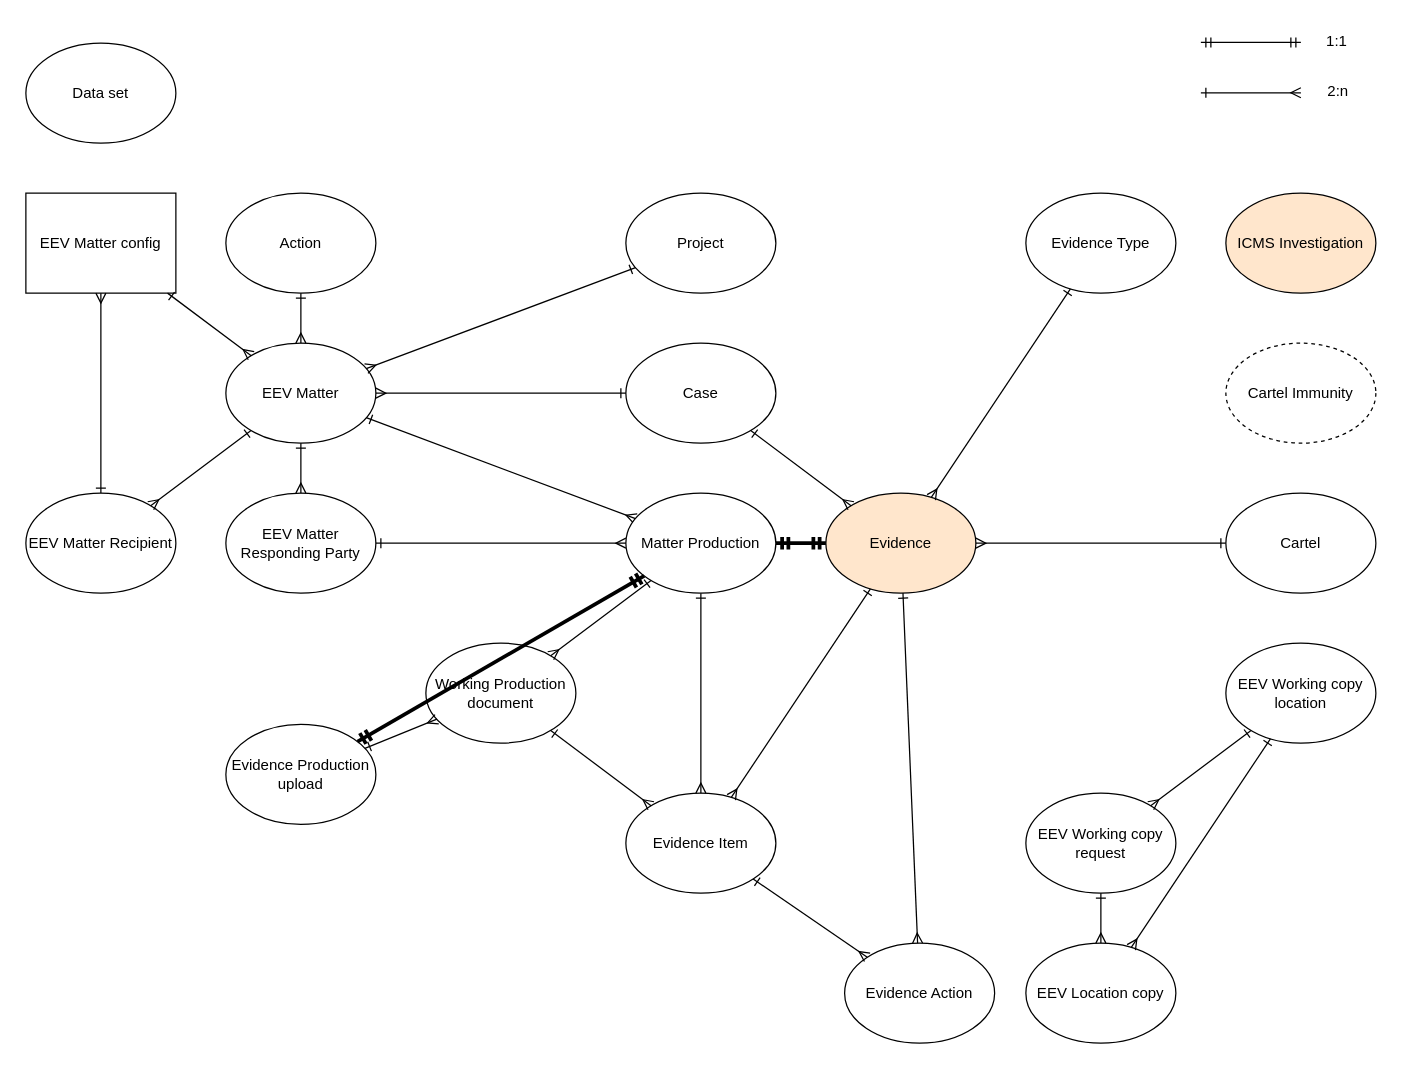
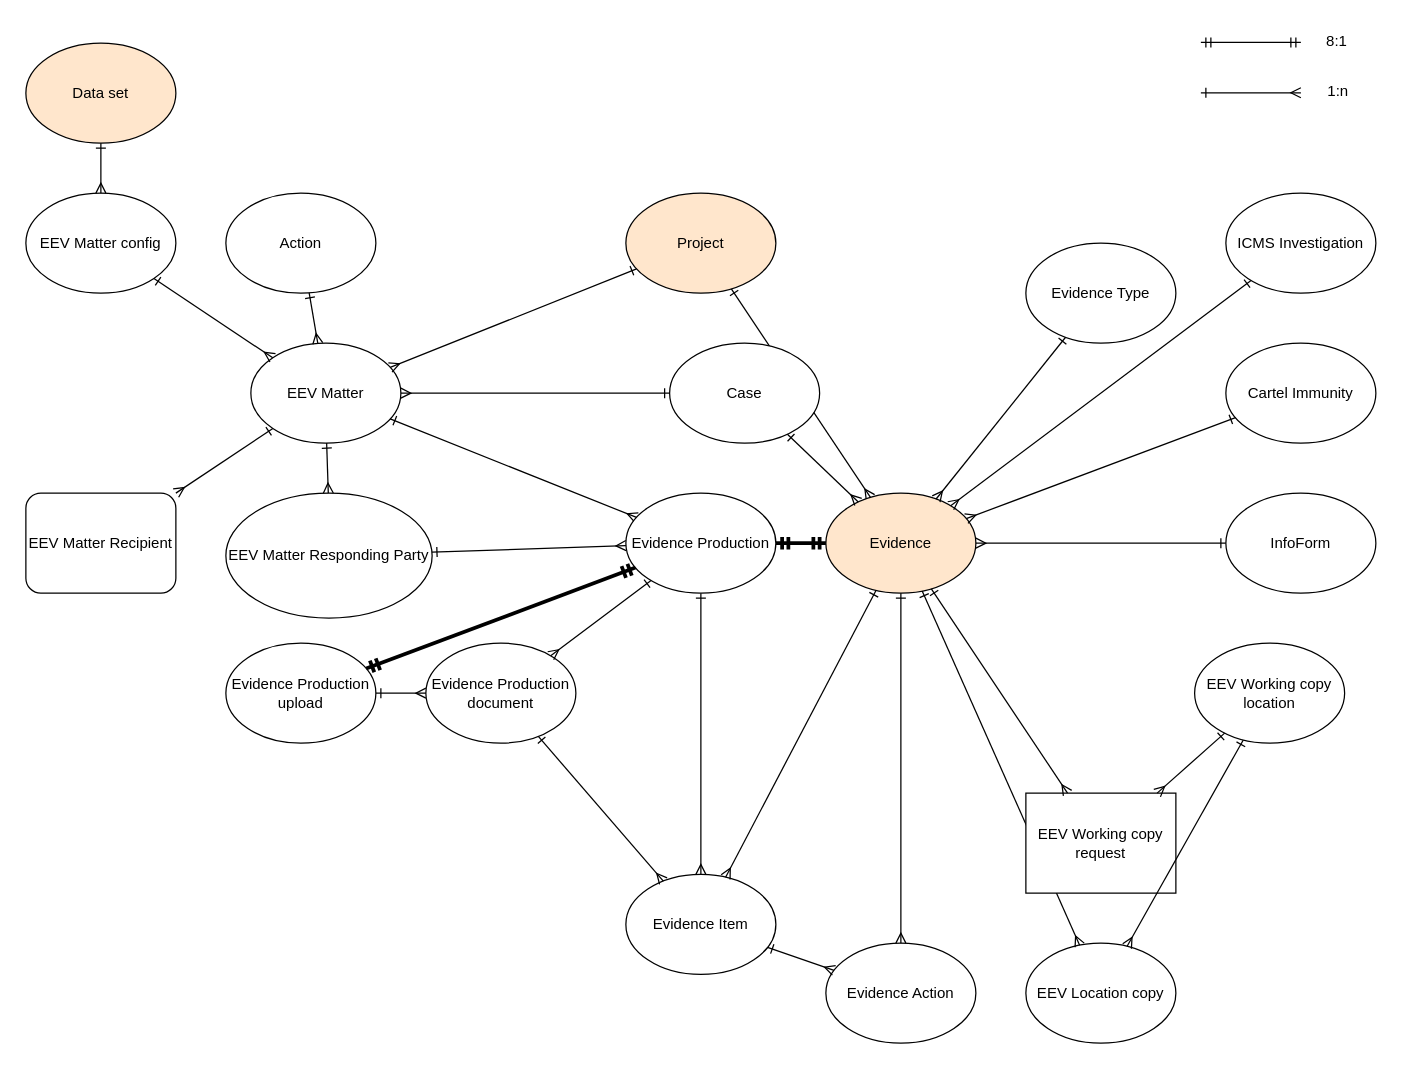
(1337, 42) -> (1337, 42)
(1338, 92) -> (1338, 92)
(101, 93) -> (101, 93)
(101, 243) -> (101, 243)
(701, 243) -> (701, 243)
(1101, 243) -> (1101, 293)
(1301, 243) -> (1301, 243)
(101, 393) -> (101, 168)
(301, 393) -> (326, 393)
(701, 393) -> (744, 393)
none -> (1100, 393)
(1301, 393) -> (1301, 393)
none -> (841, 454)
none -> (1100, 468)
(101, 543) -> (101, 543)
(301, 543) -> (329, 556)
(701, 543) -> (701, 543)
(1301, 543) -> (1301, 543)
none -> (999, 691)
(501, 693) -> (501, 693)
(1301, 693) -> (1269, 693)
none -> (976, 712)
(301, 774) -> (301, 693)
(701, 843) -> (701, 924)
(1101, 843) -> (1101, 843)
(1101, 918) -> none
(919, 993) -> (901, 993)
